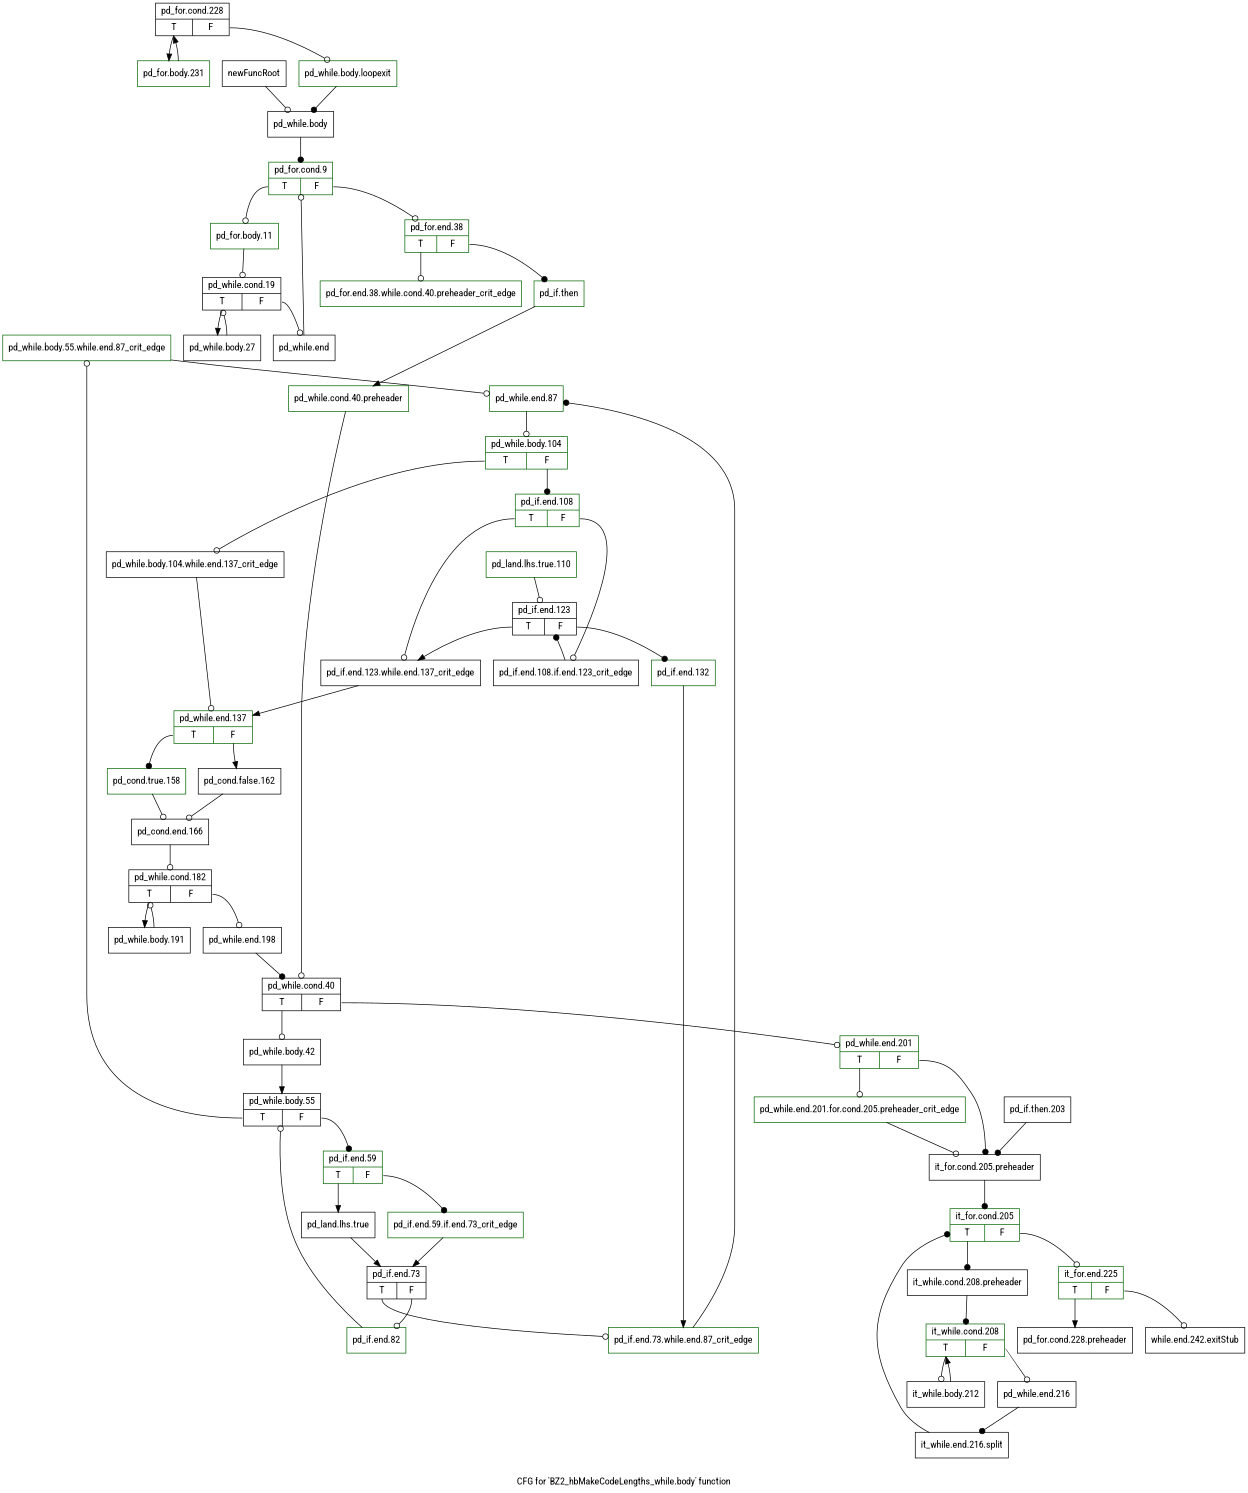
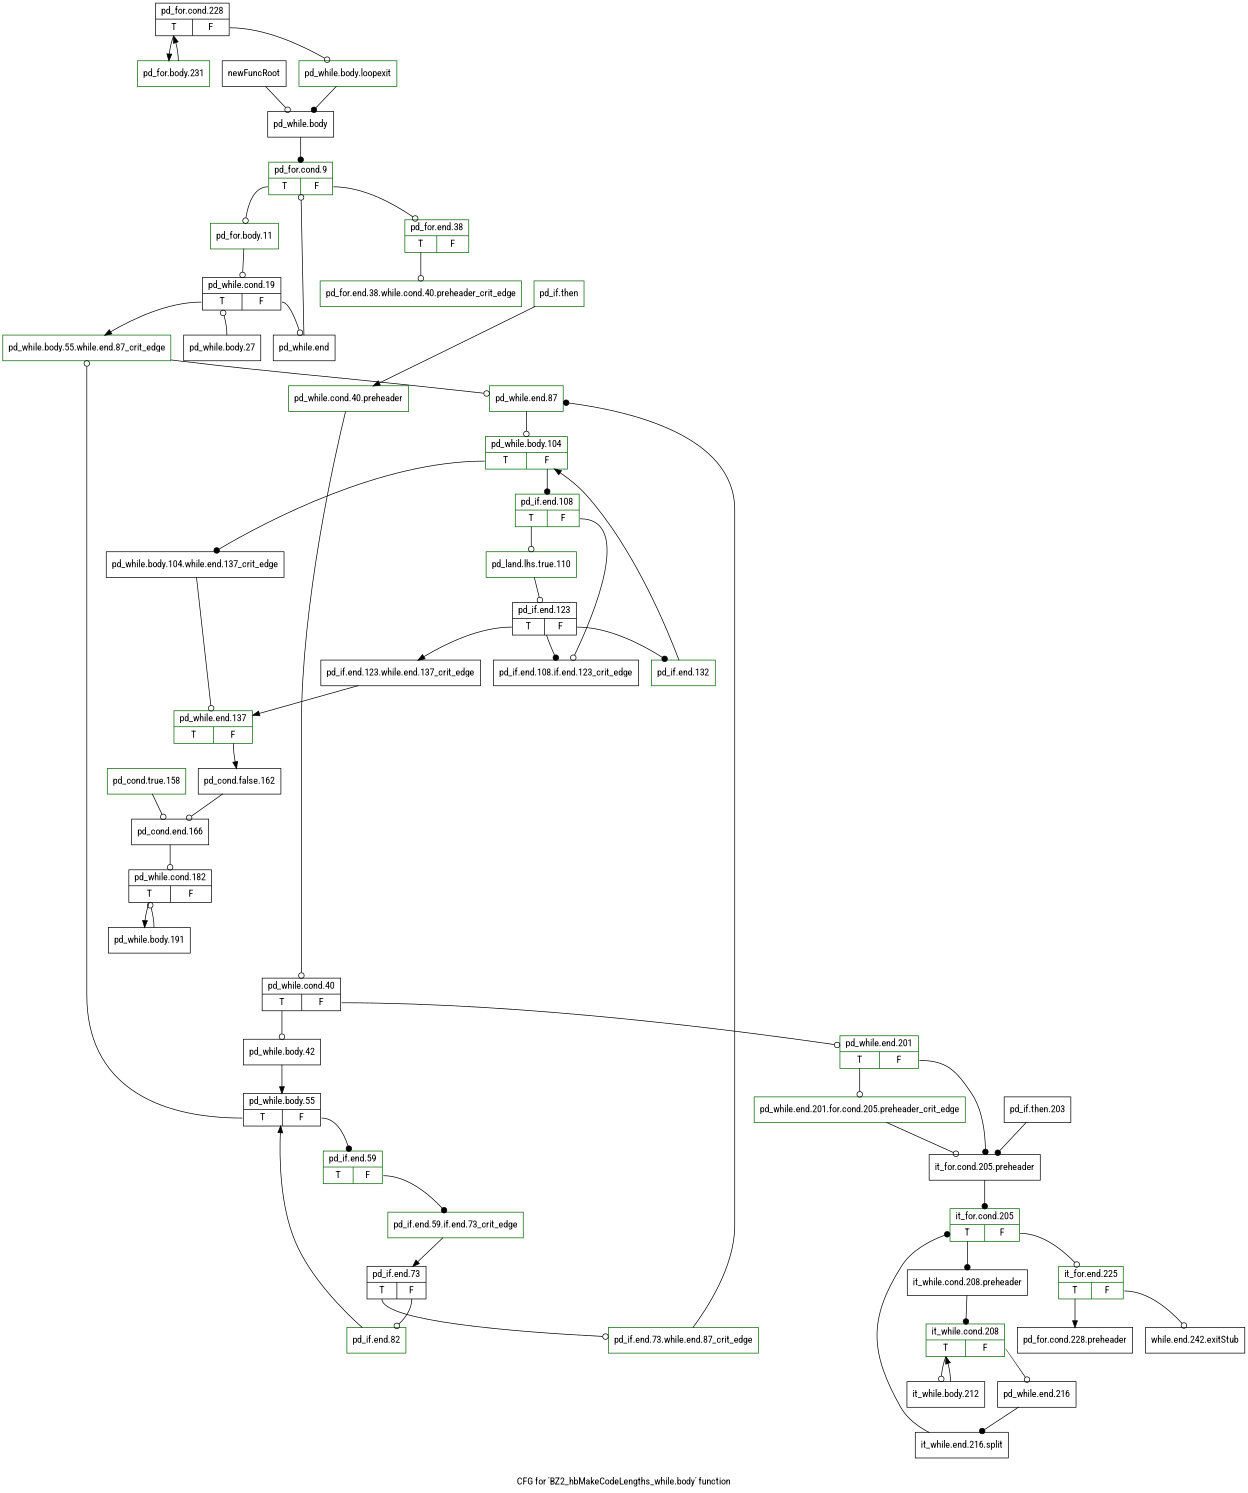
(508, 255) -> none
(220, 319) -> (154, 311)
(347, 489) -> (347, 489)
(440, 569) -> (531, 536)
(562, 650) -> (550, 645)
(157, 745) -> none
(242, 940) -> none
(683, 1003) -> (631, 559)
(338, 1225) -> none
(295, 1241) -> (295, 1241)
